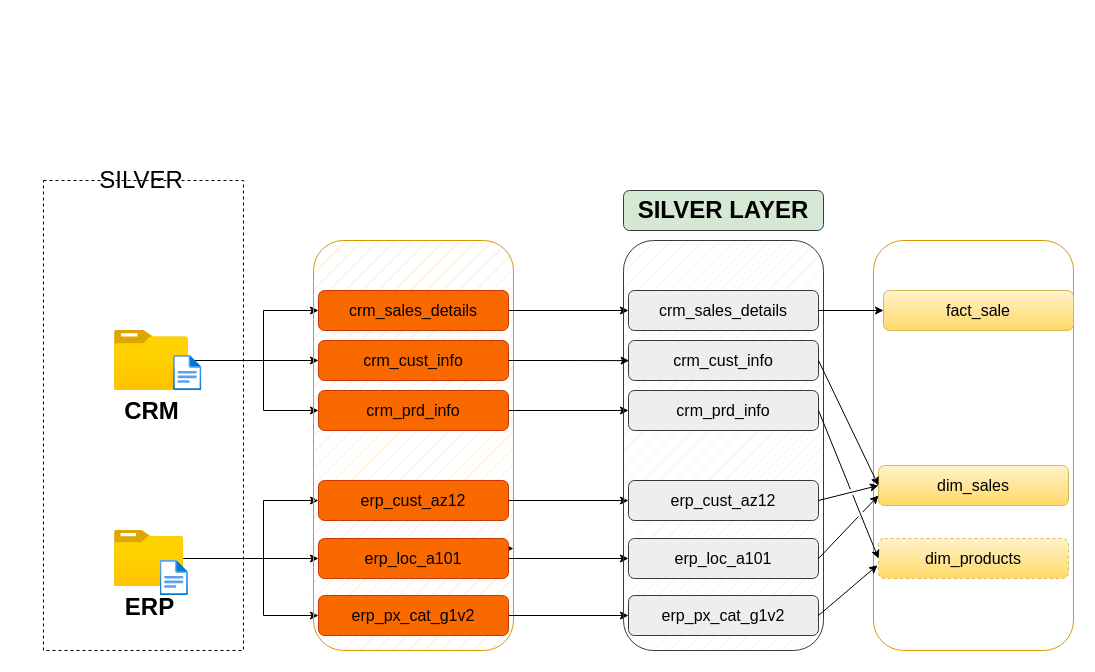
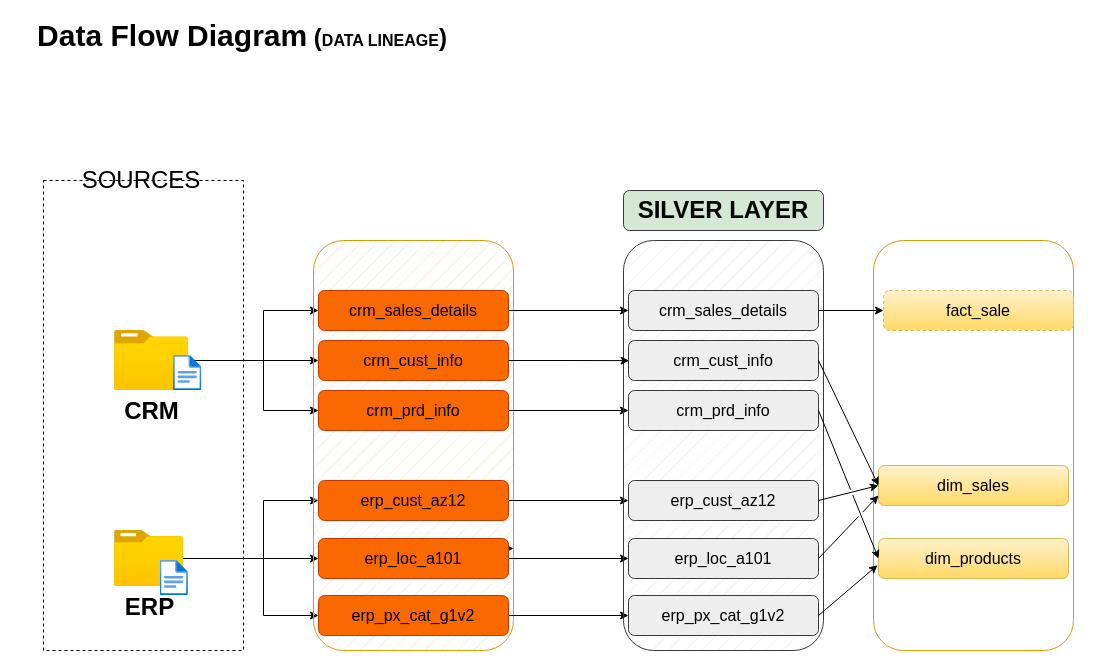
none -> (242, 36)
(142, 181) -> (142, 181)
(979, 311) -> (979, 311)
(974, 559) -> (974, 559)
